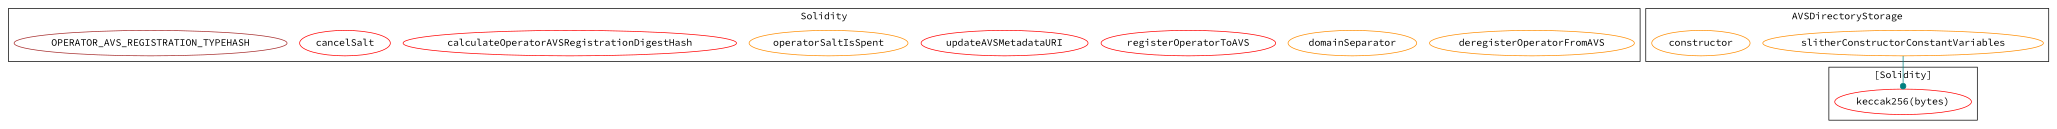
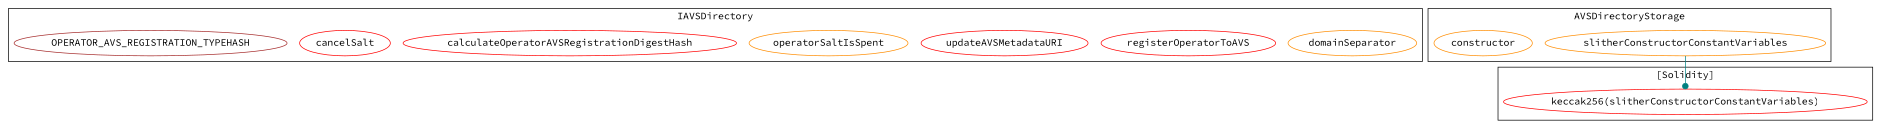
(824, 17) -> (715, 17)
(1532, 43) -> none
(1903, 102) -> (1685, 102)
